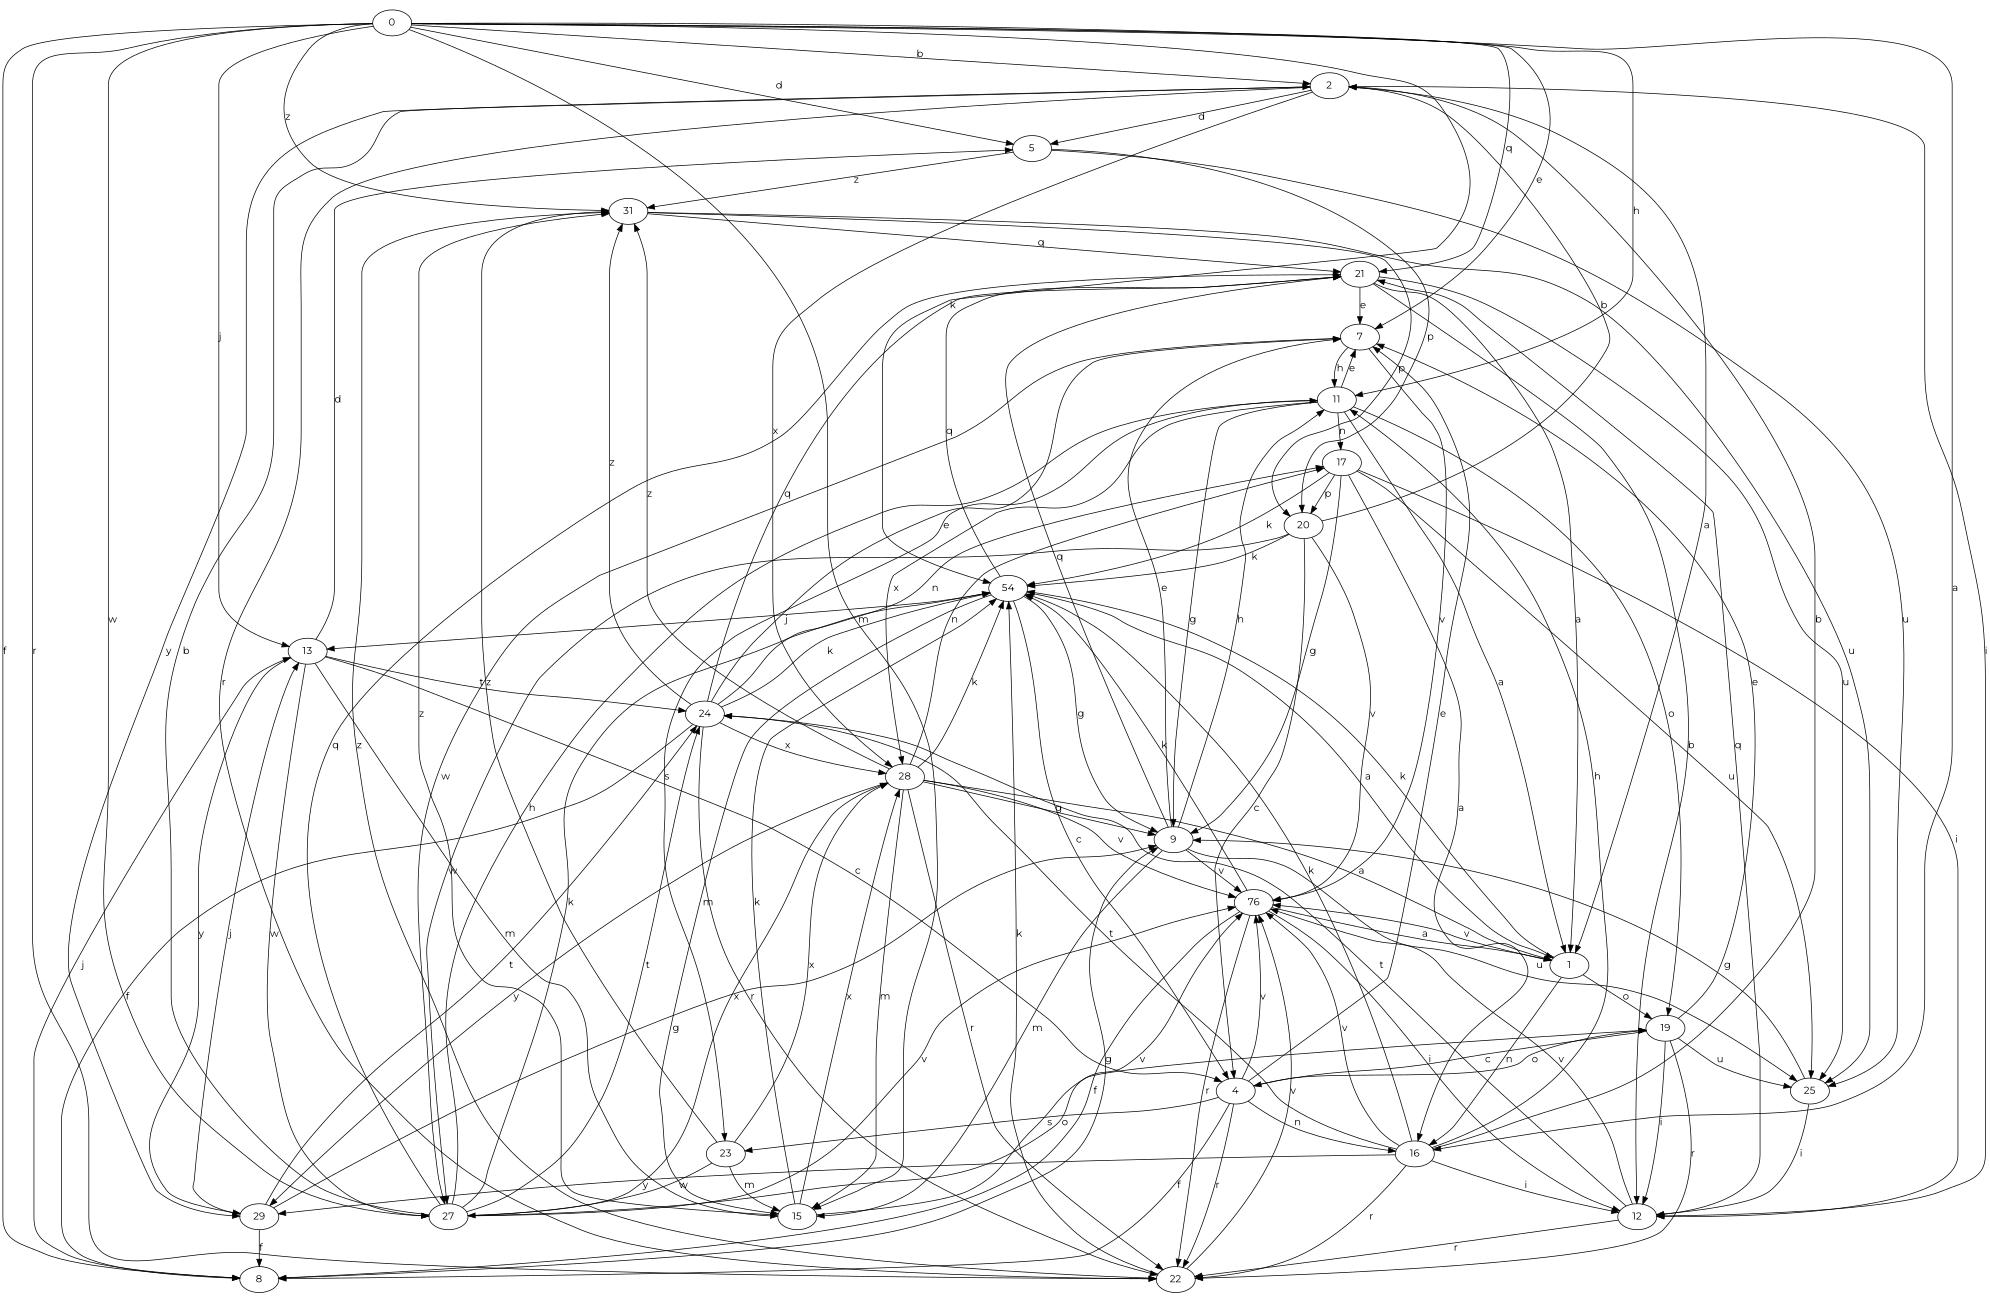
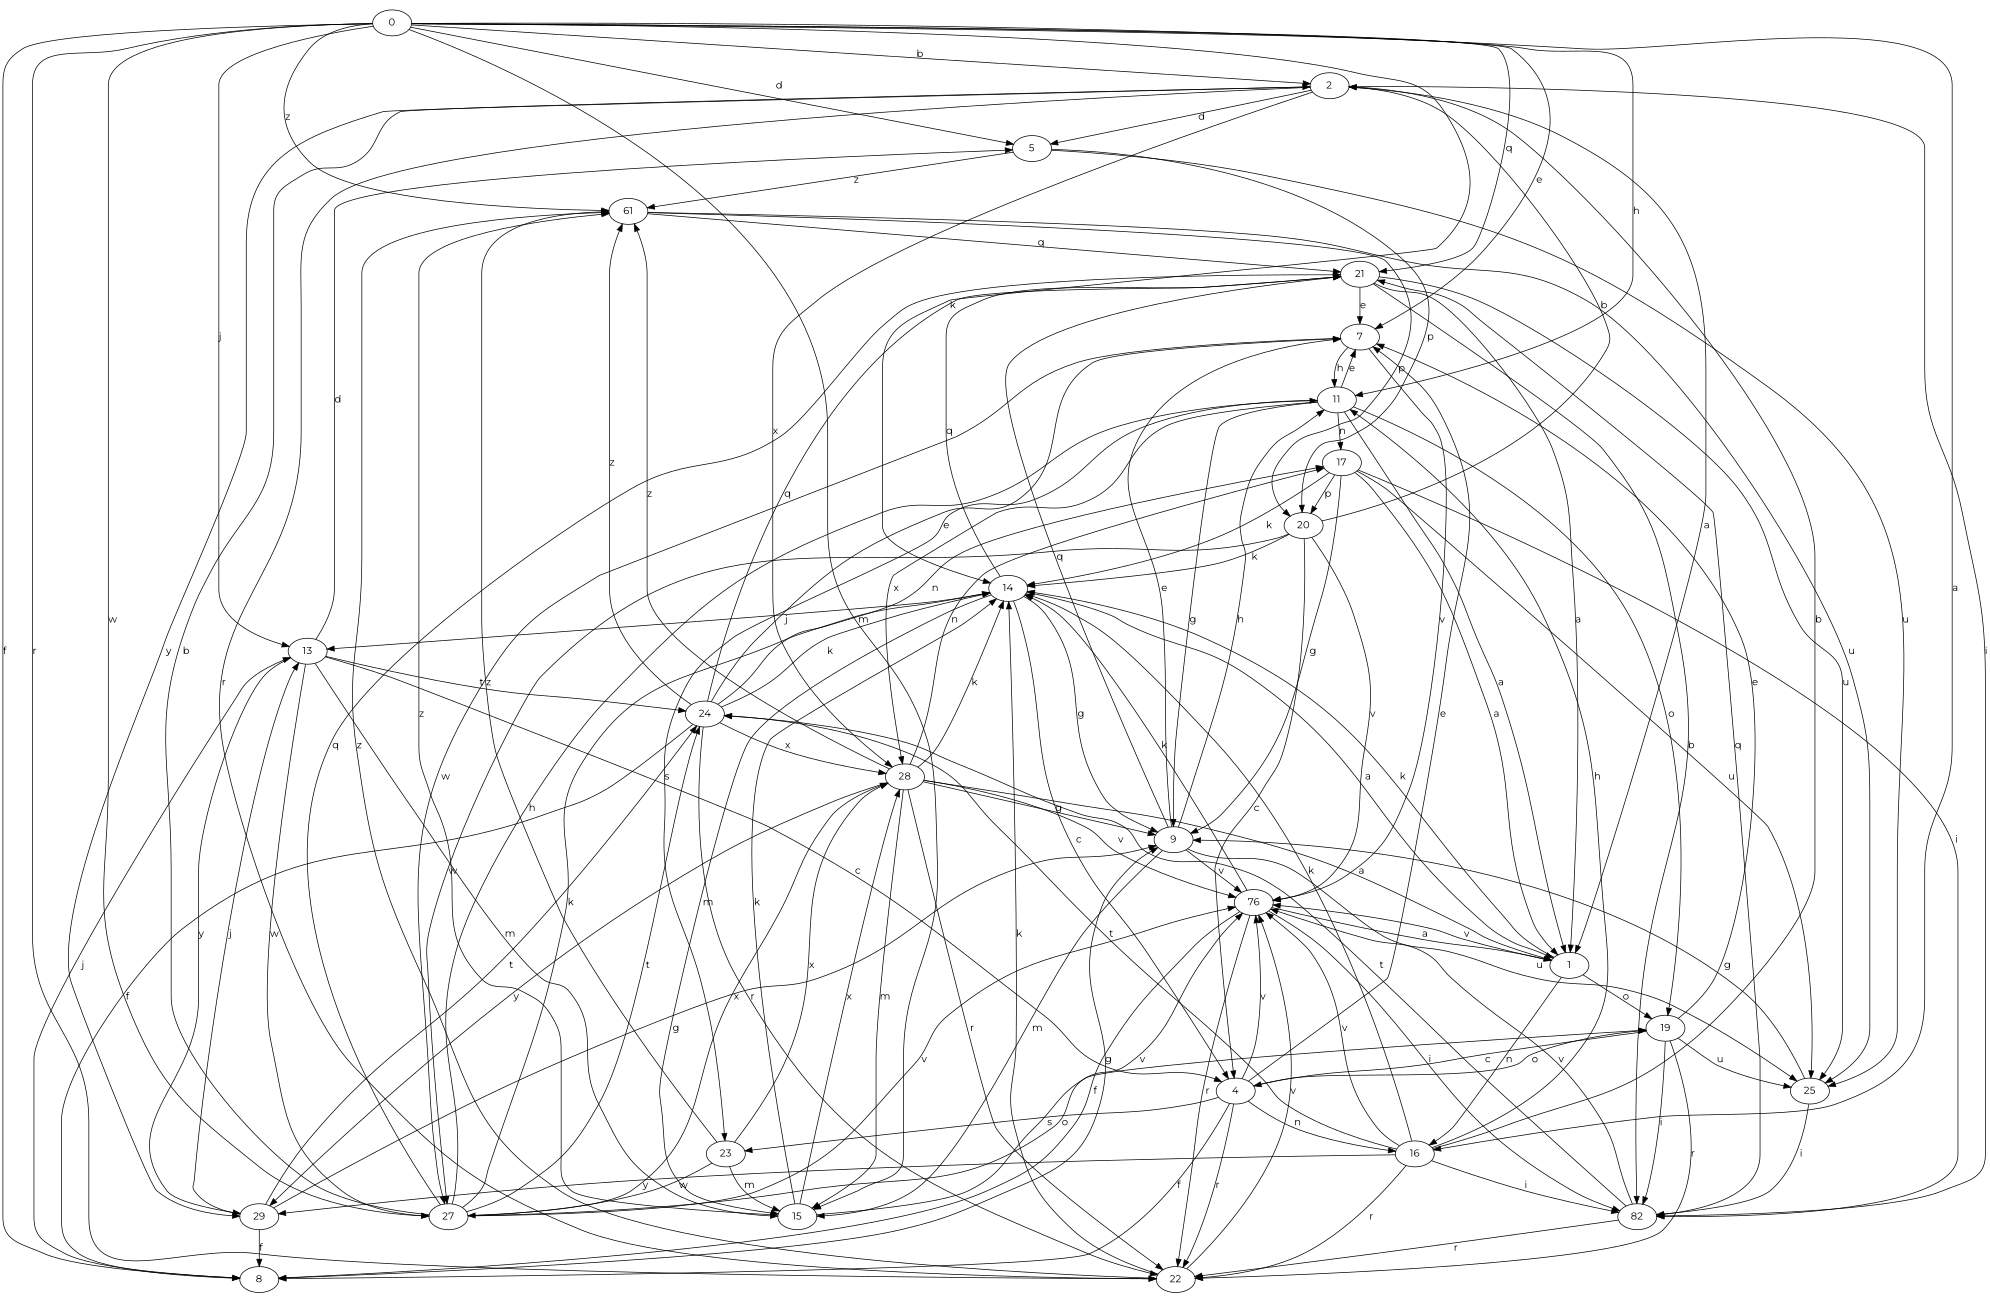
(628, 211) -> (628, 211)
(1008, 588) -> (1008, 588)
(1451, 846) -> (1485, 699)
(1637, 1217) -> (1637, 1217)
